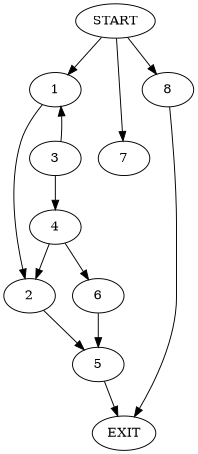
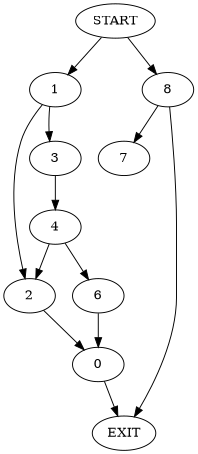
(119, 85) -> (149, 120)
(62, 129) -> (49, 119)
(98, 364) -> (98, 364)
